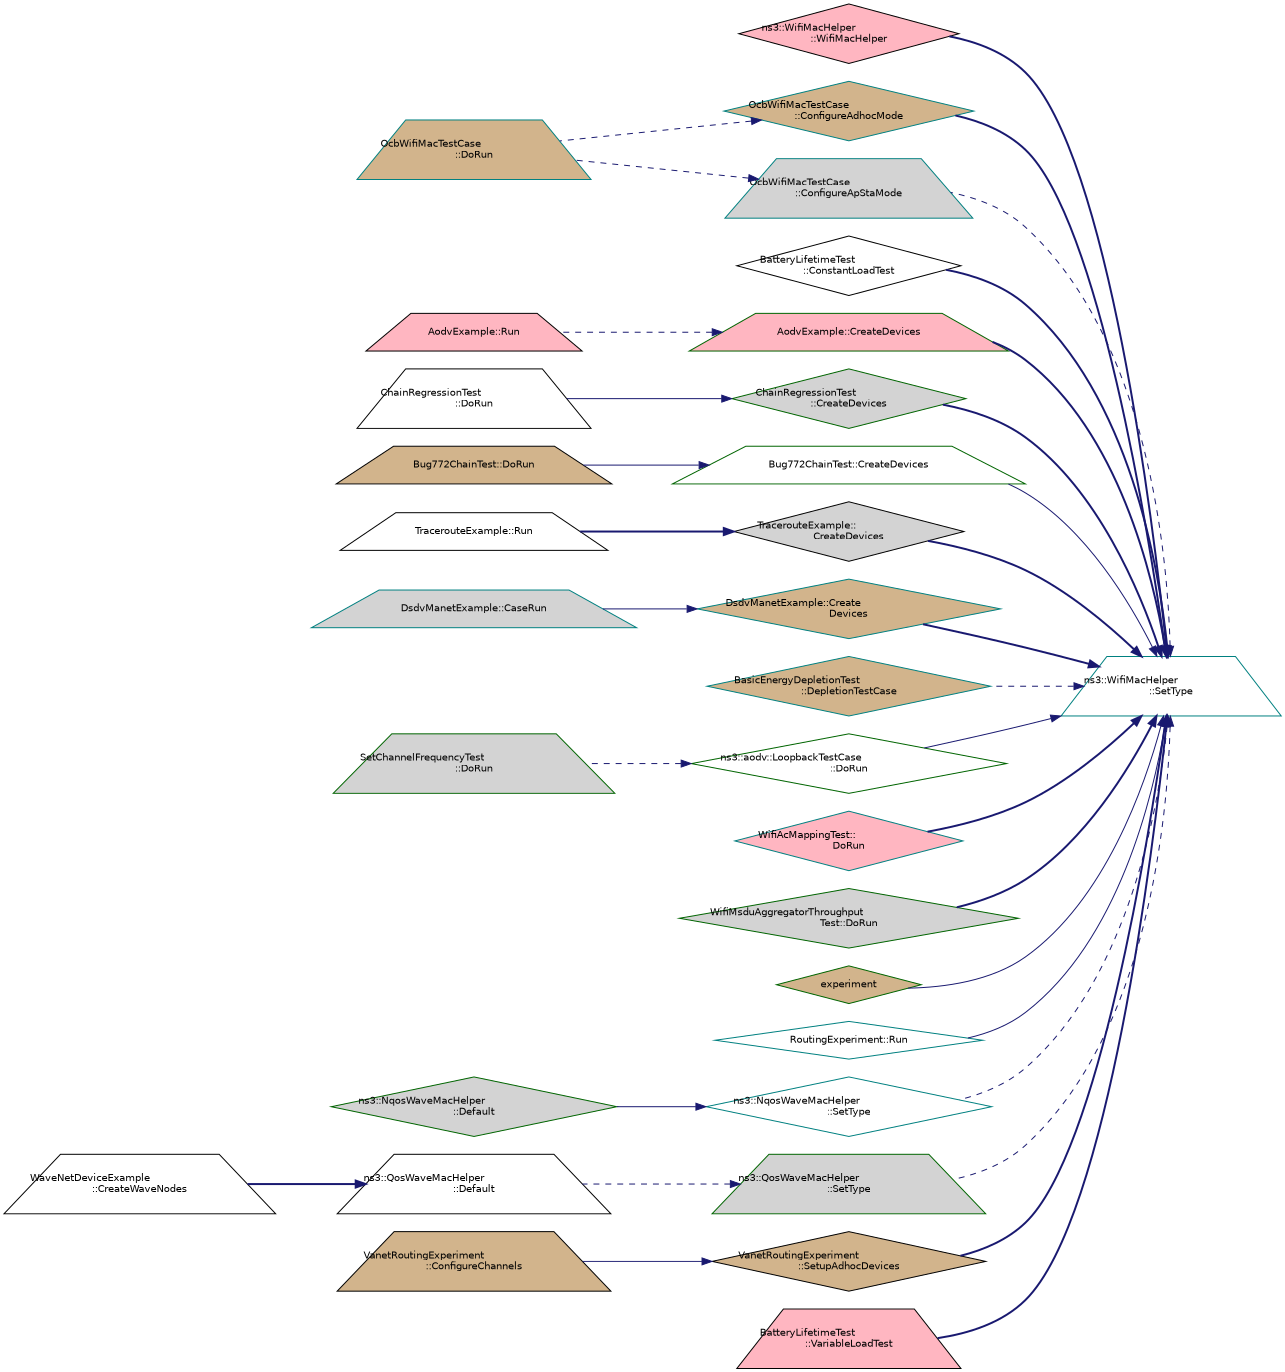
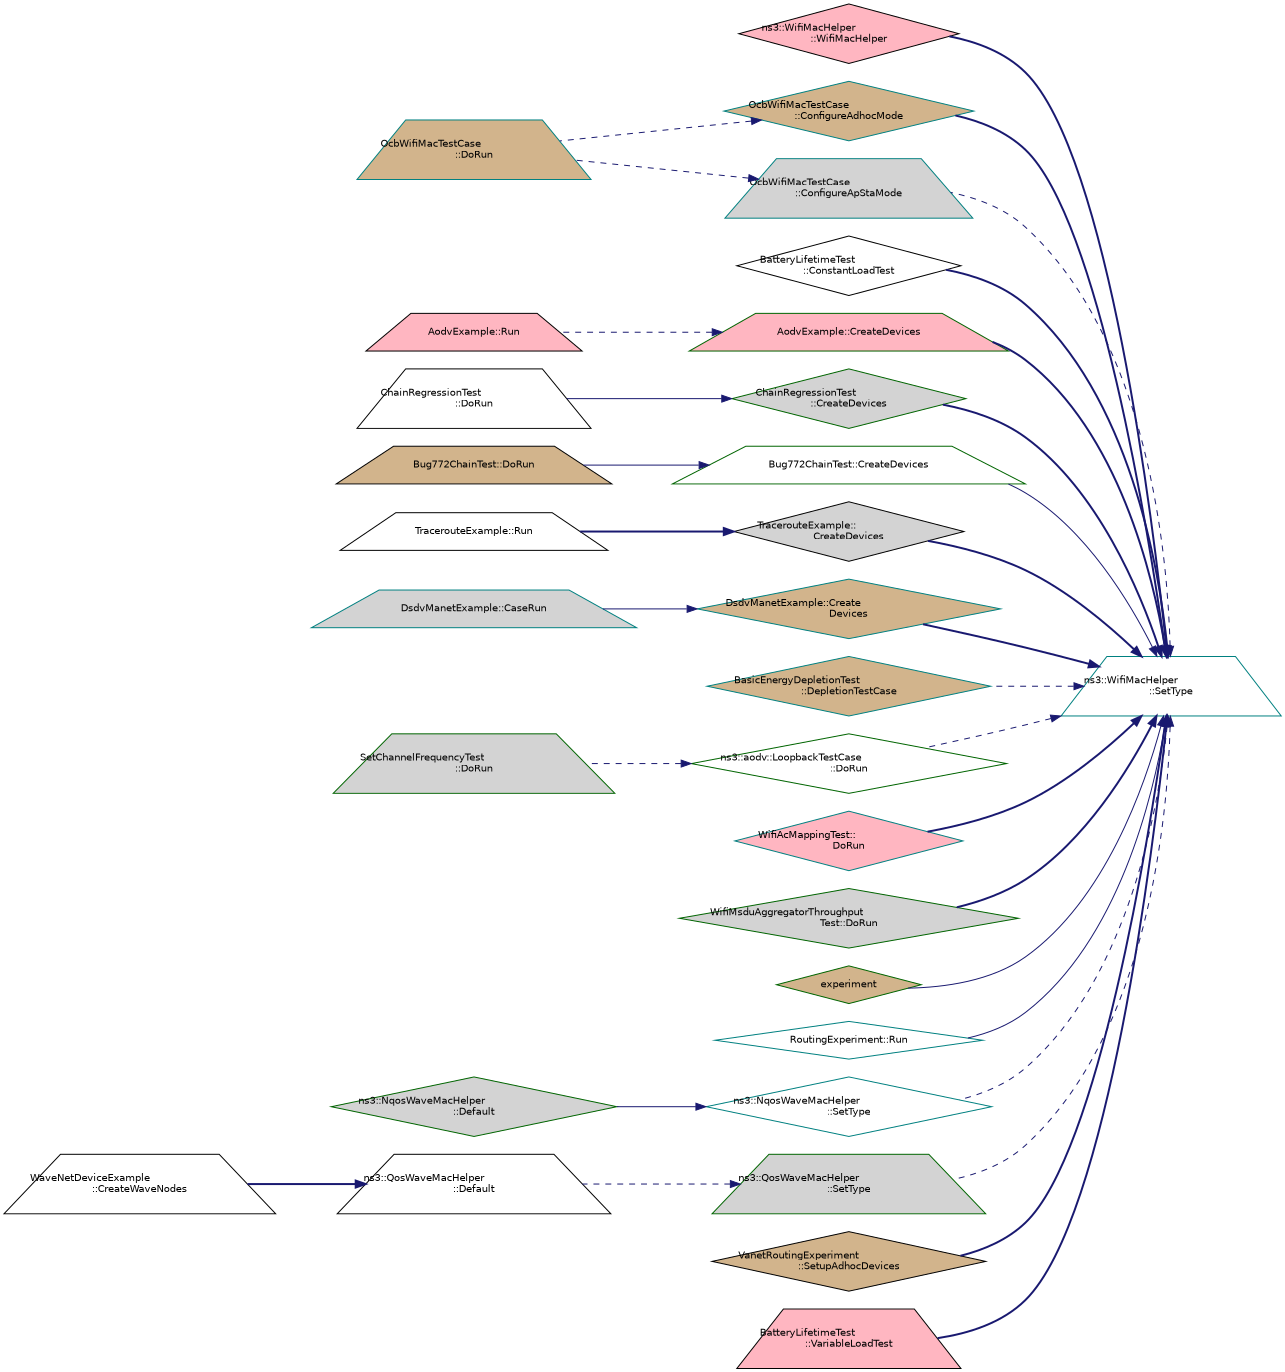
(988, 734) -> (988, 734)
(474, 1261) -> none
